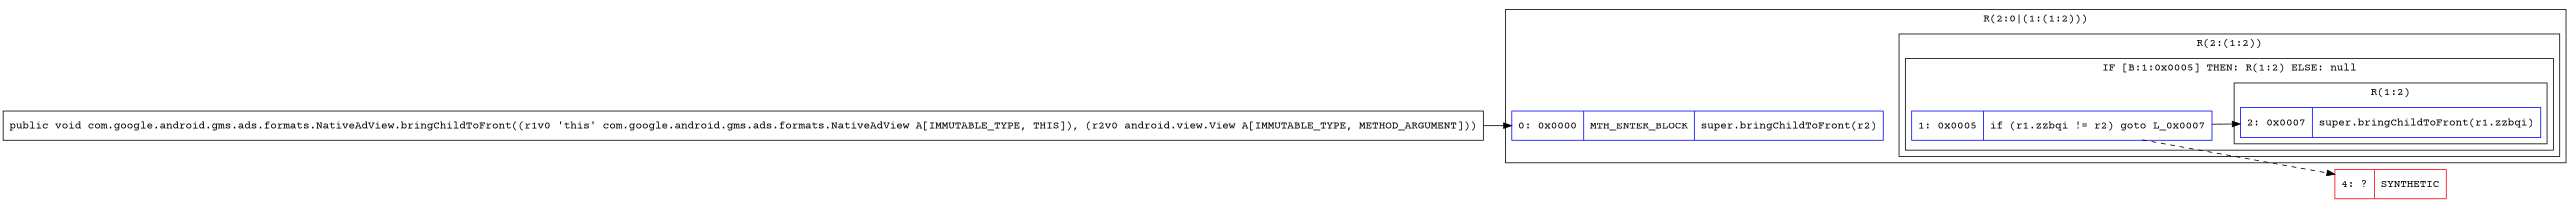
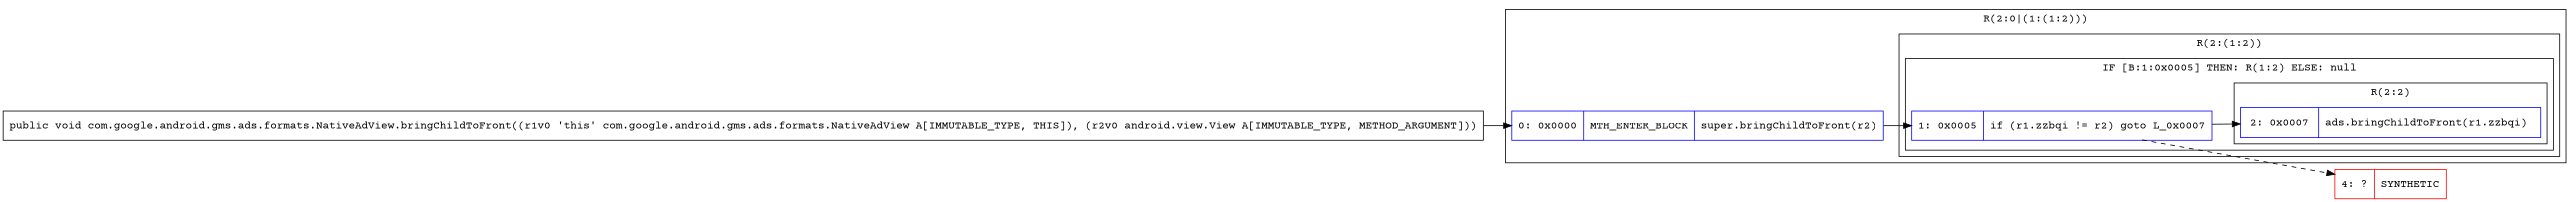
(2391, 92) -> (2391, 92)
(2427, 122) -> (2426, 122)
none -> (1893, 126)
